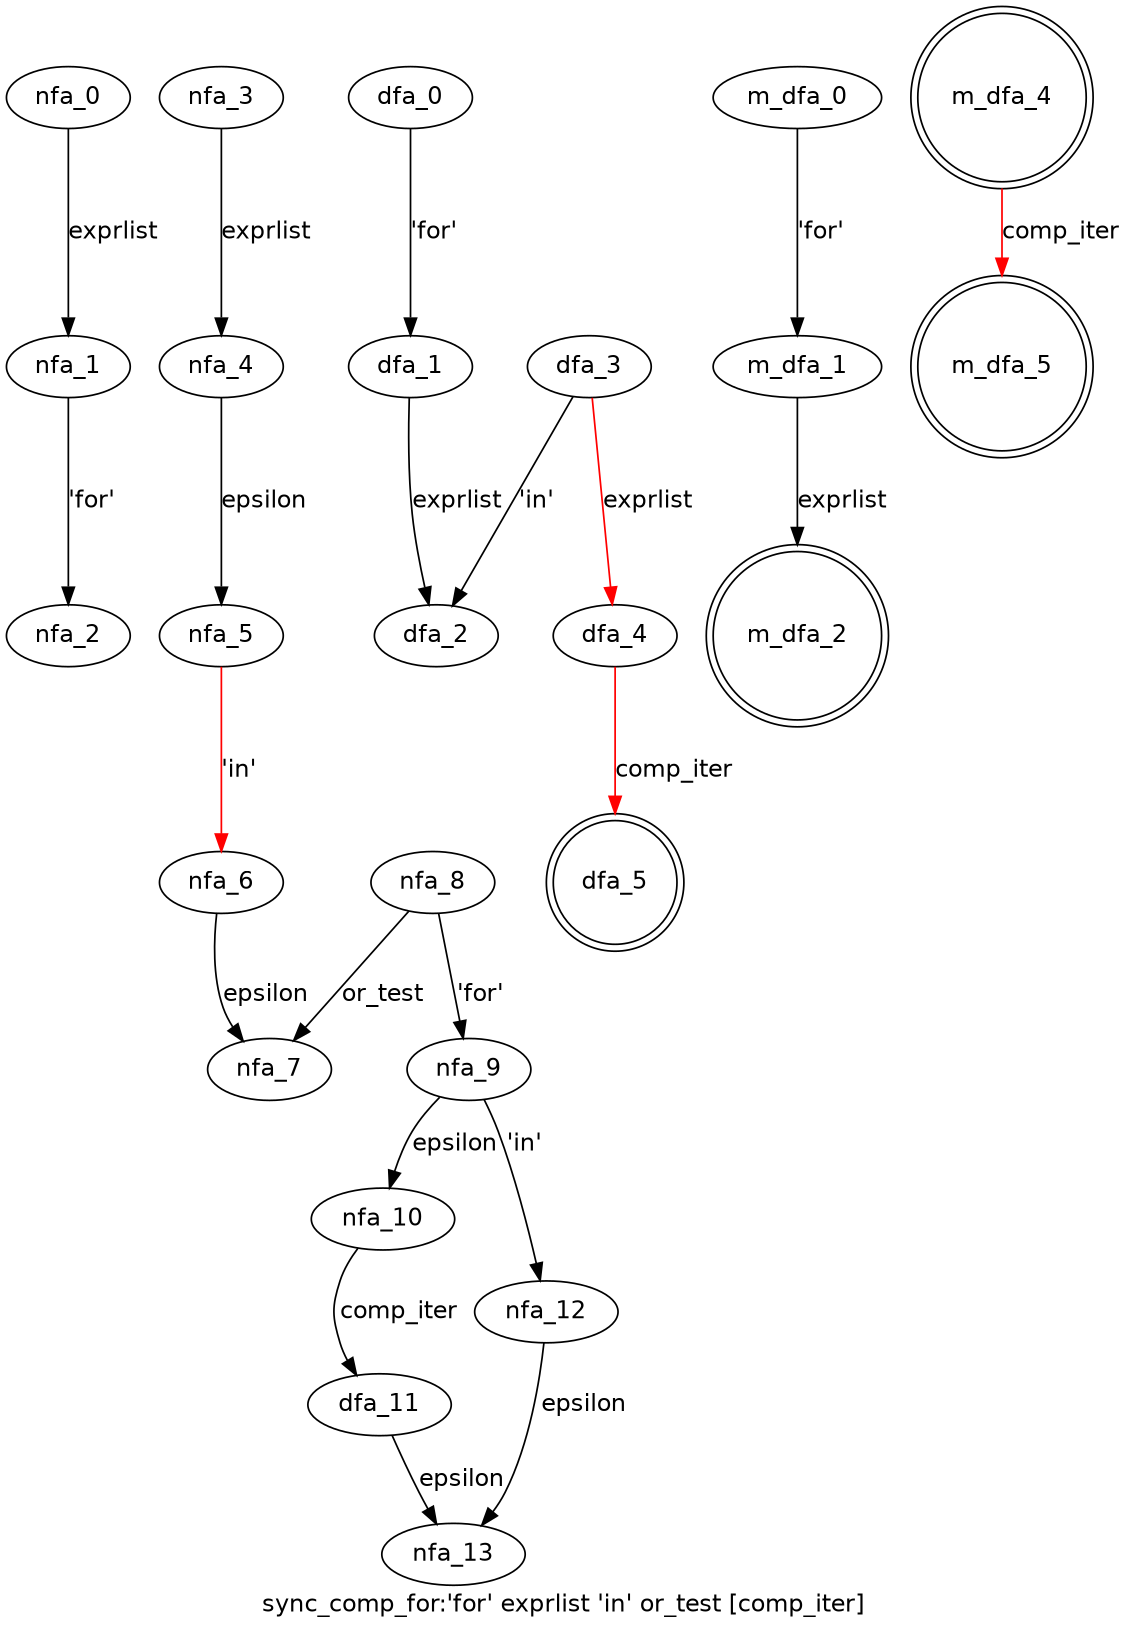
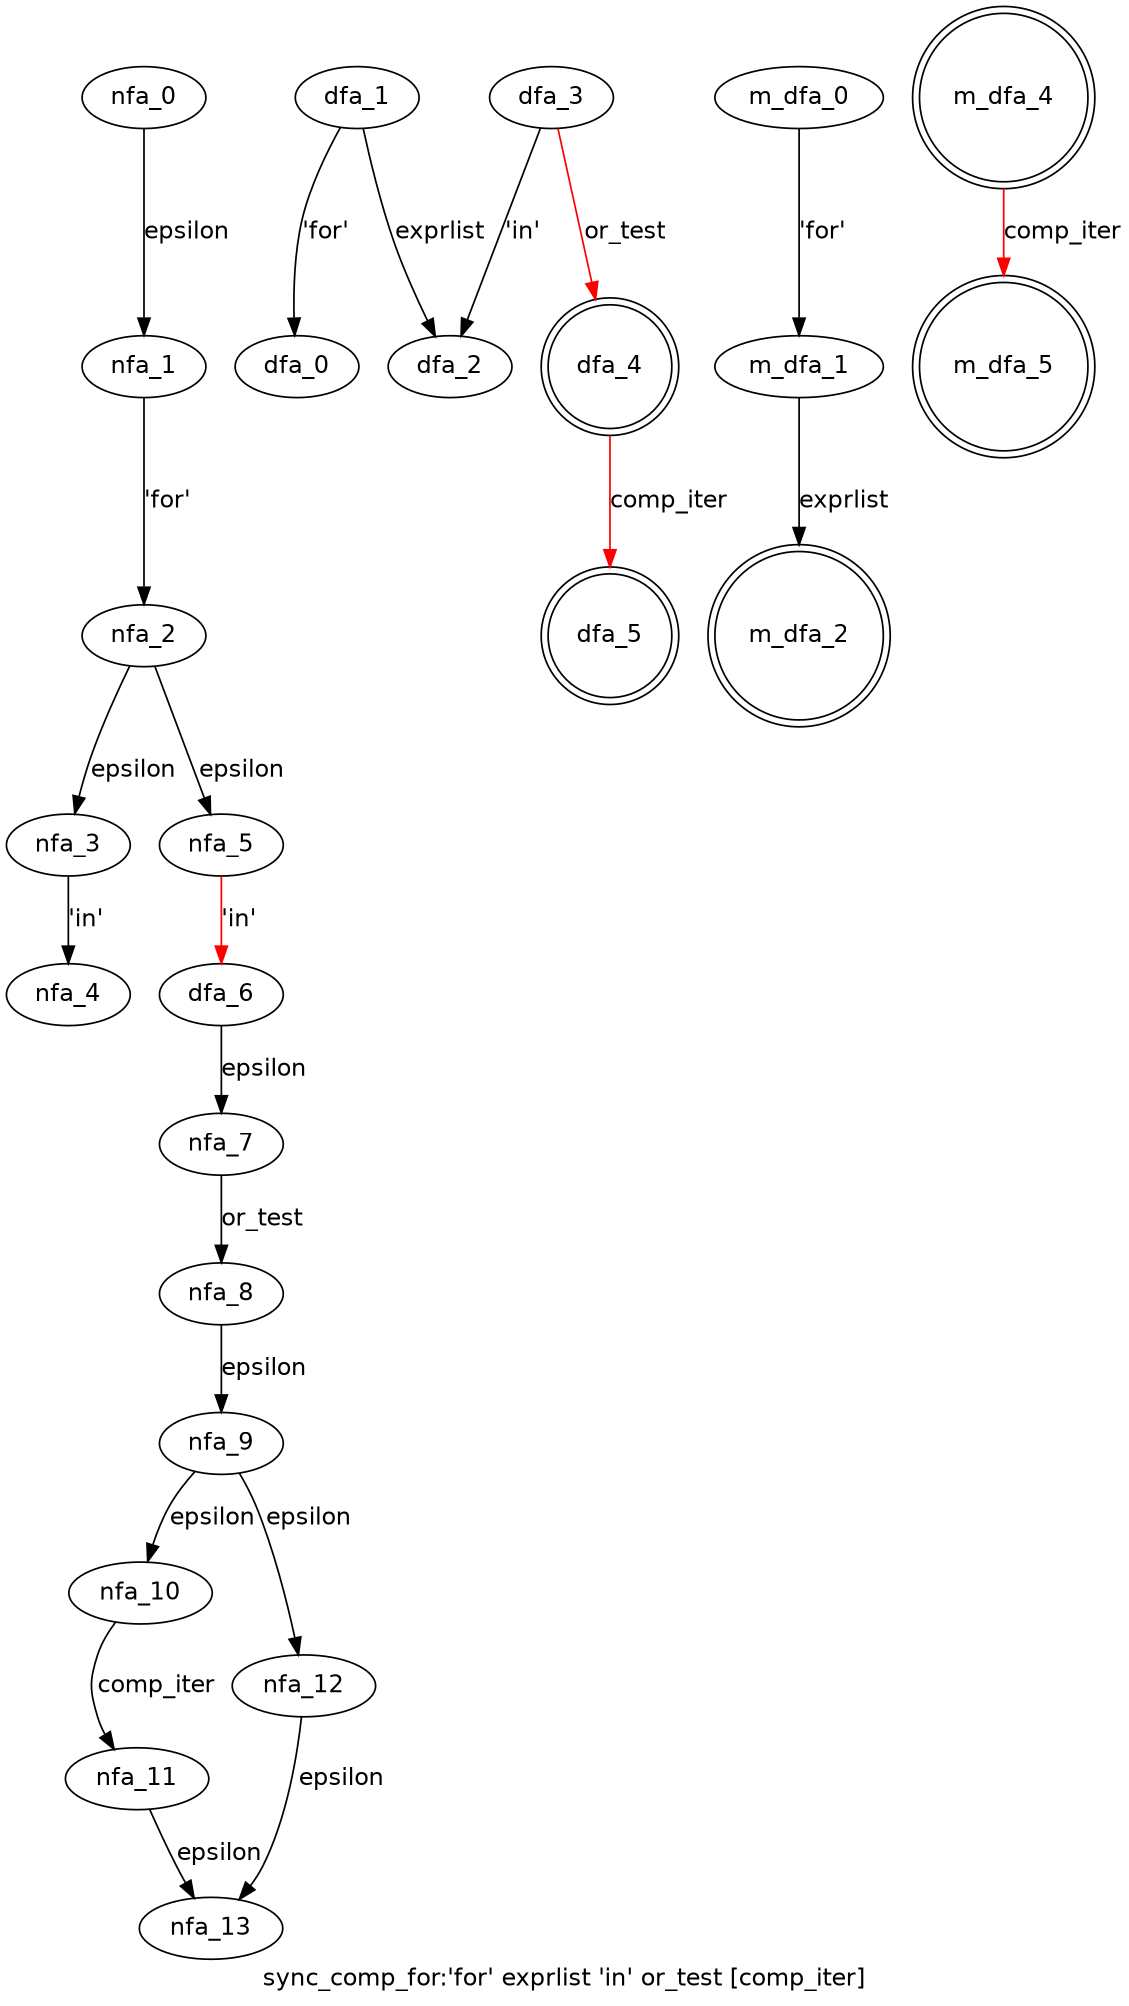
(411, 223) -> (302, 219)
(113, 232) -> (187, 232)
(266, 232) -> (86, 920)
(221, 492) -> (180, 732)
(648, 501) -> (625, 232)
(615, 636) -> (610, 367)
none -> (101, 730)
(221, 882) -> (221, 995)
(357, 969) -> (221, 1210)
(481, 995) -> (264, 1369)
(525, 1144) -> (309, 1518)
(380, 1405) -> (137, 1779)
